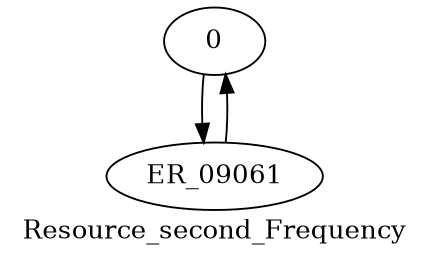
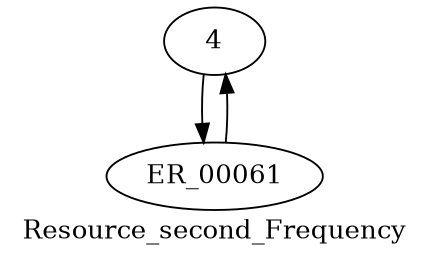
(215, 41) -> (215, 41)
(215, 176) -> (215, 176)
